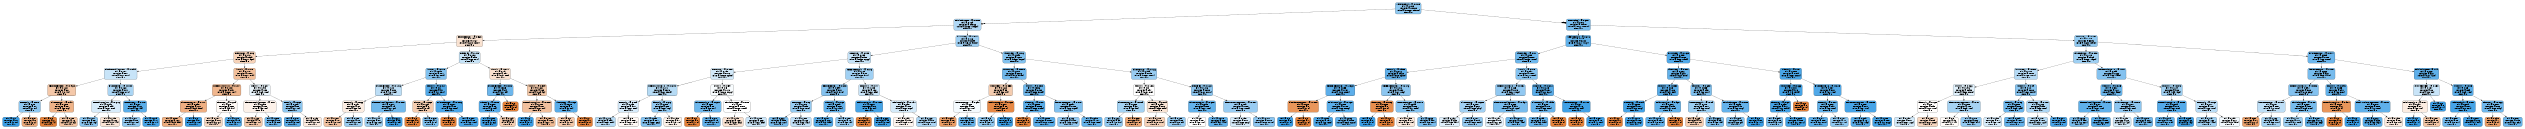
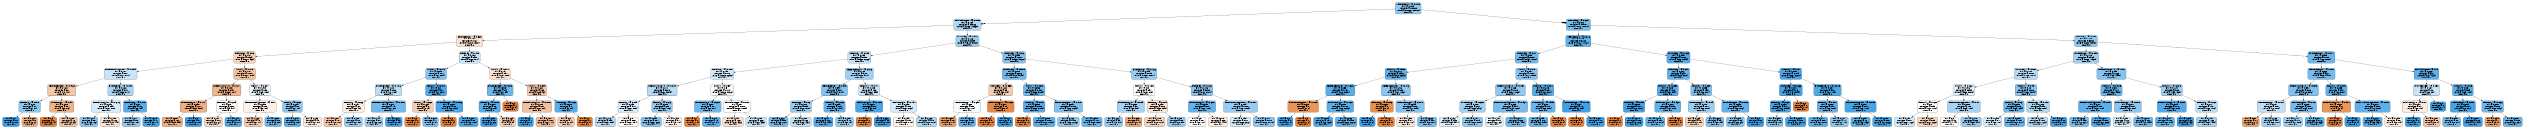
(986, 122) -> (986, 122)
(1218, 122) -> (1218, 122)
(1494, 122) -> (1494, 122)
(2230, 122) -> none
